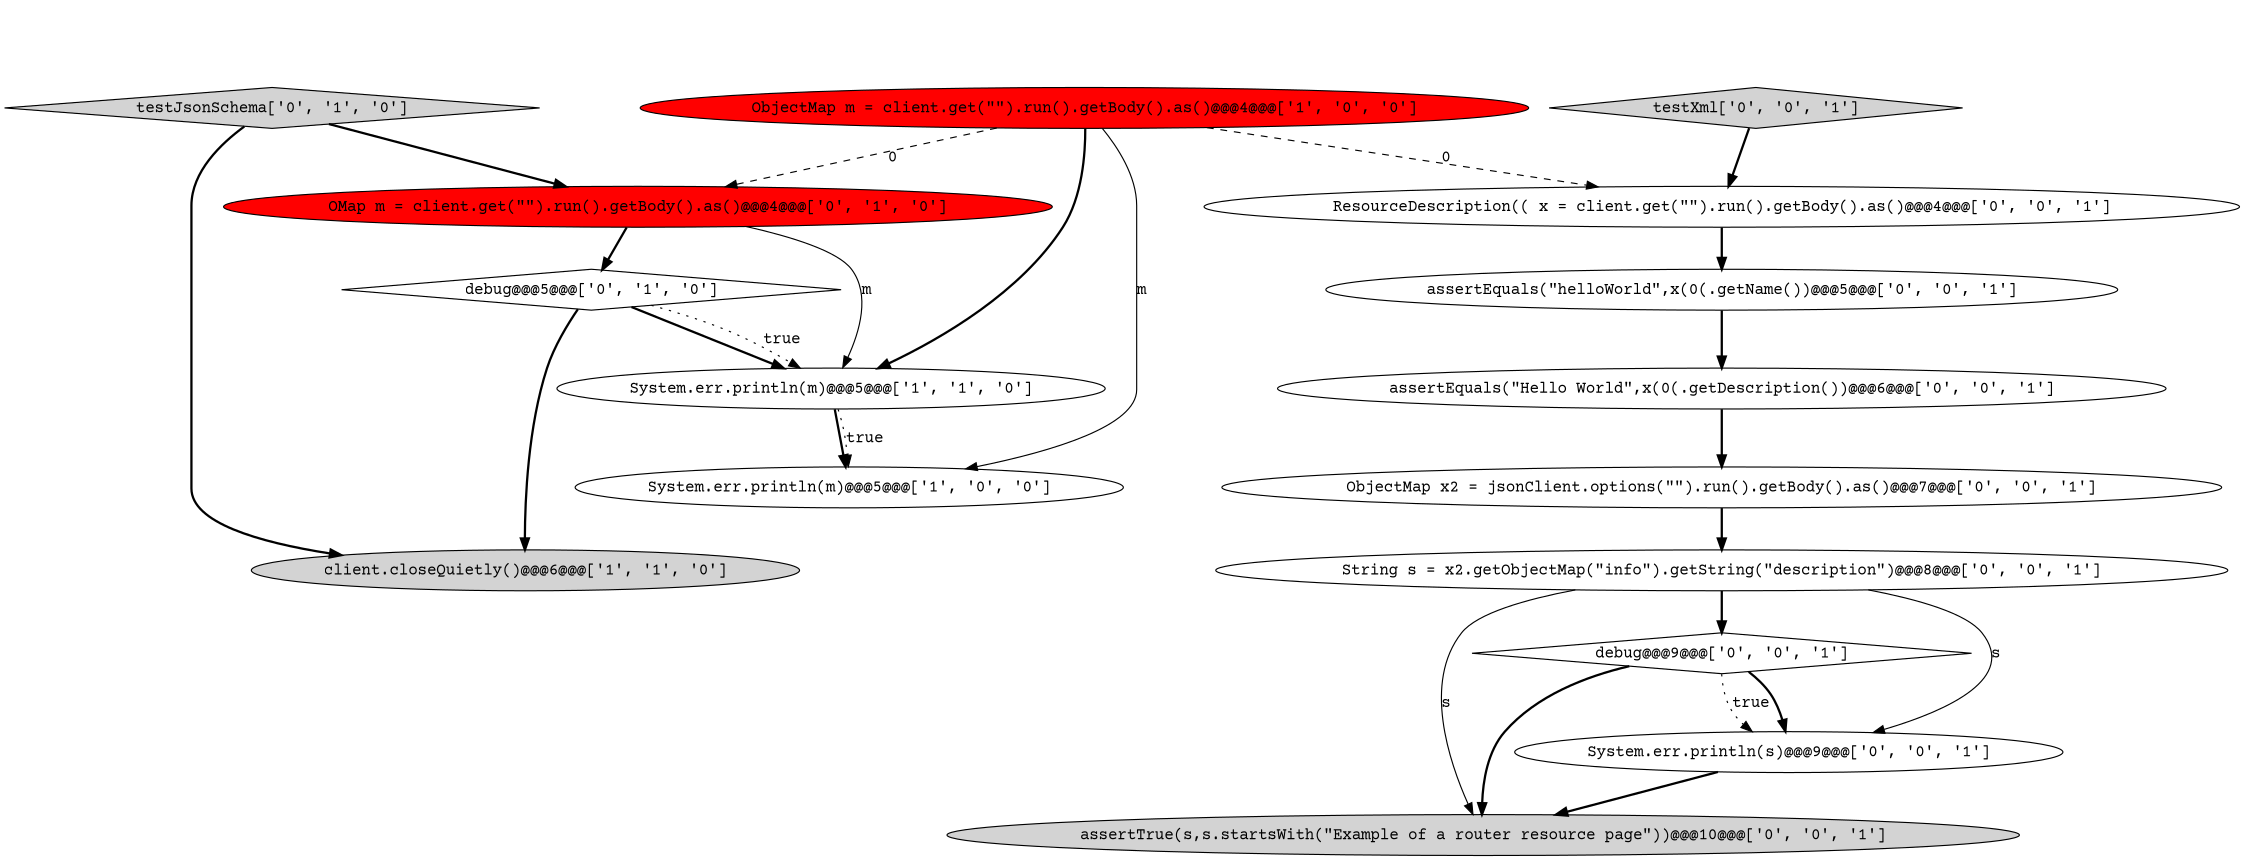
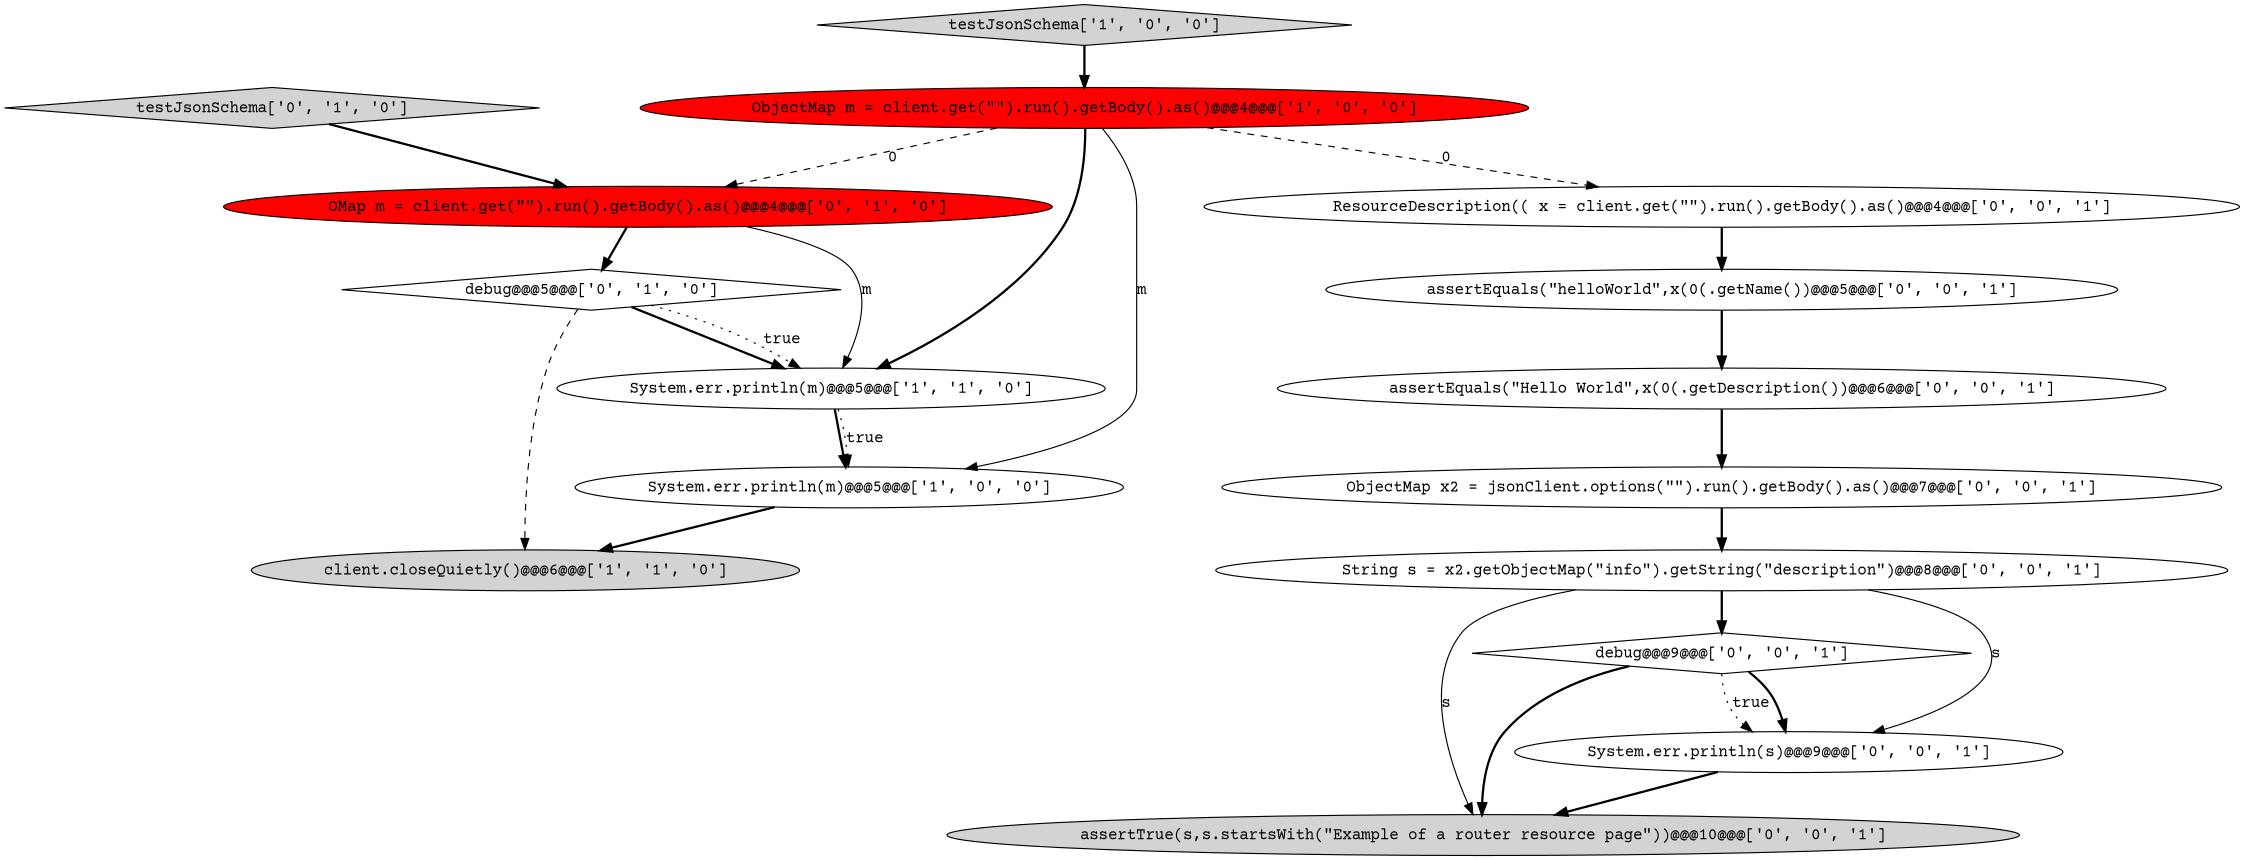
none -> (1084, 25)
(1756, 108) -> none
(191, 379) -> (693, 527)
(535, 419) -> (535, 419)
